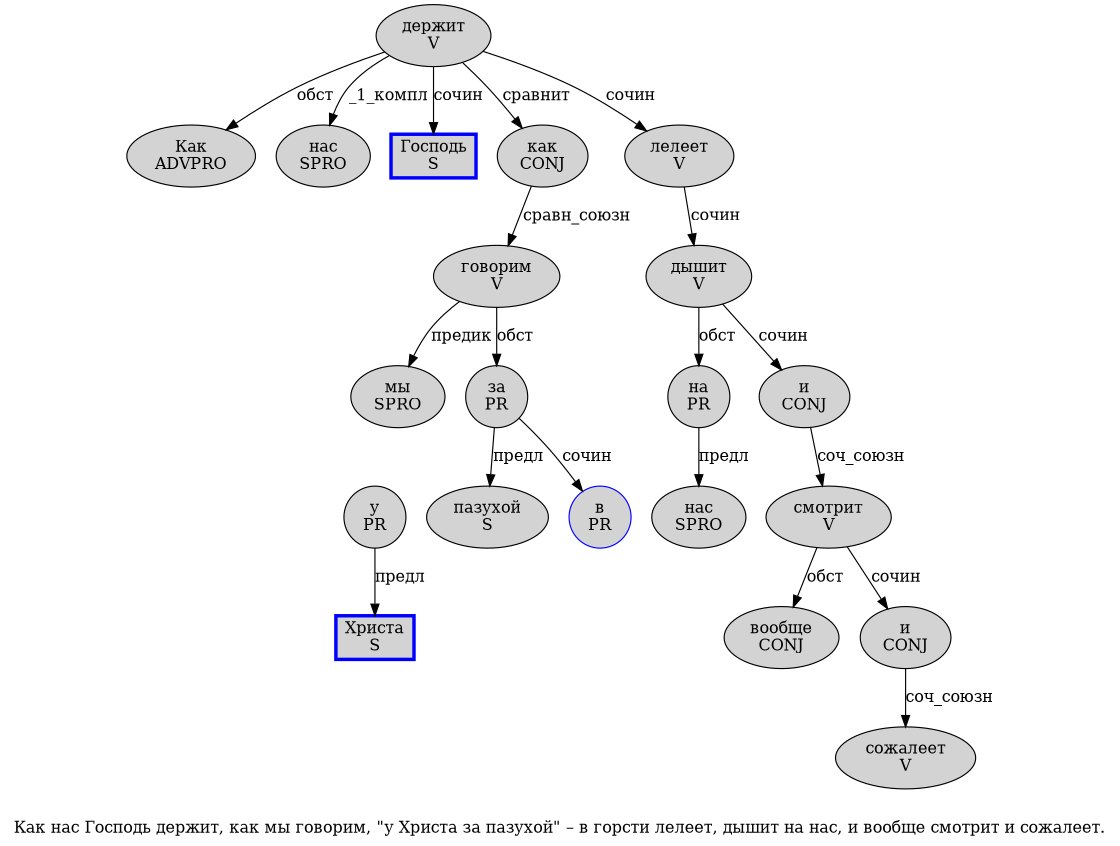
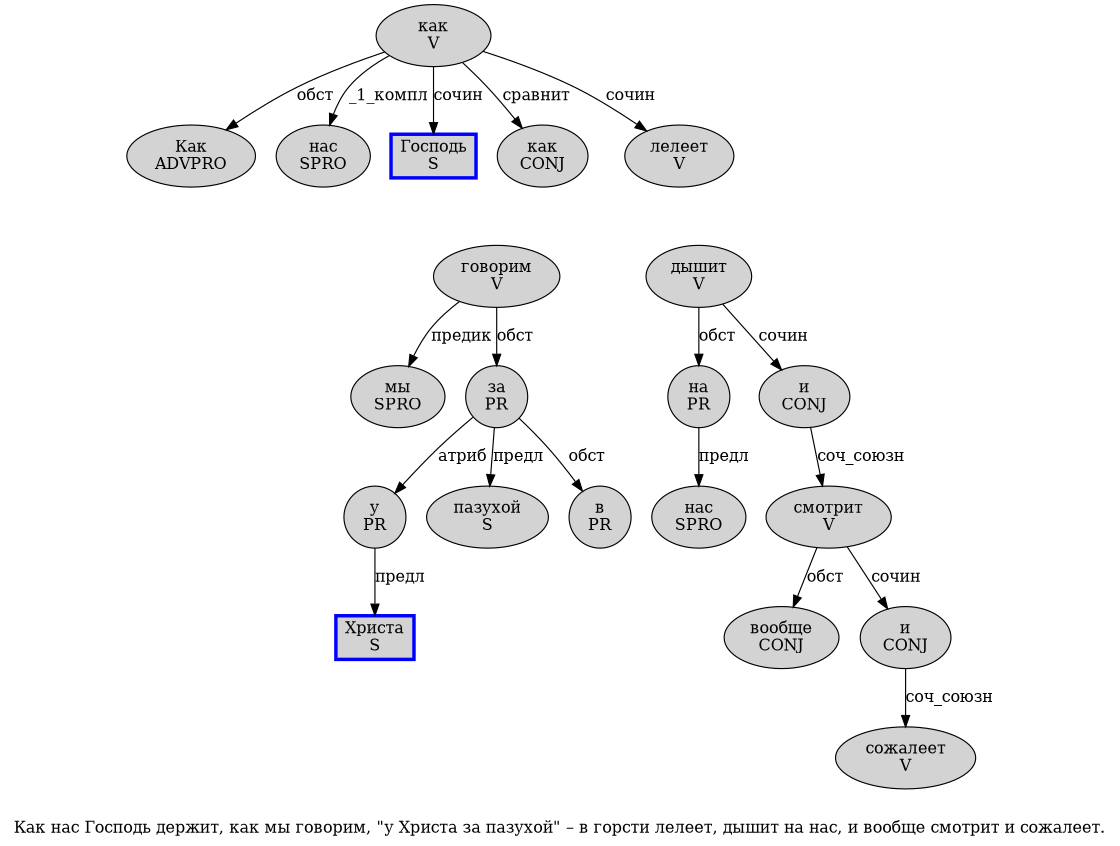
(434, 36) -> (434, 36)
(522, 211) -> none
(688, 211) -> none
none -> (437, 450)
(587, 457) -> (587, 457)
(600, 517) -> (600, 517)
